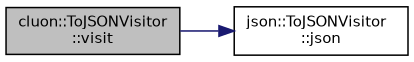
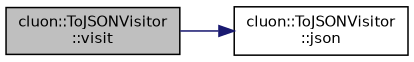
(321, 31) -> (321, 31)
